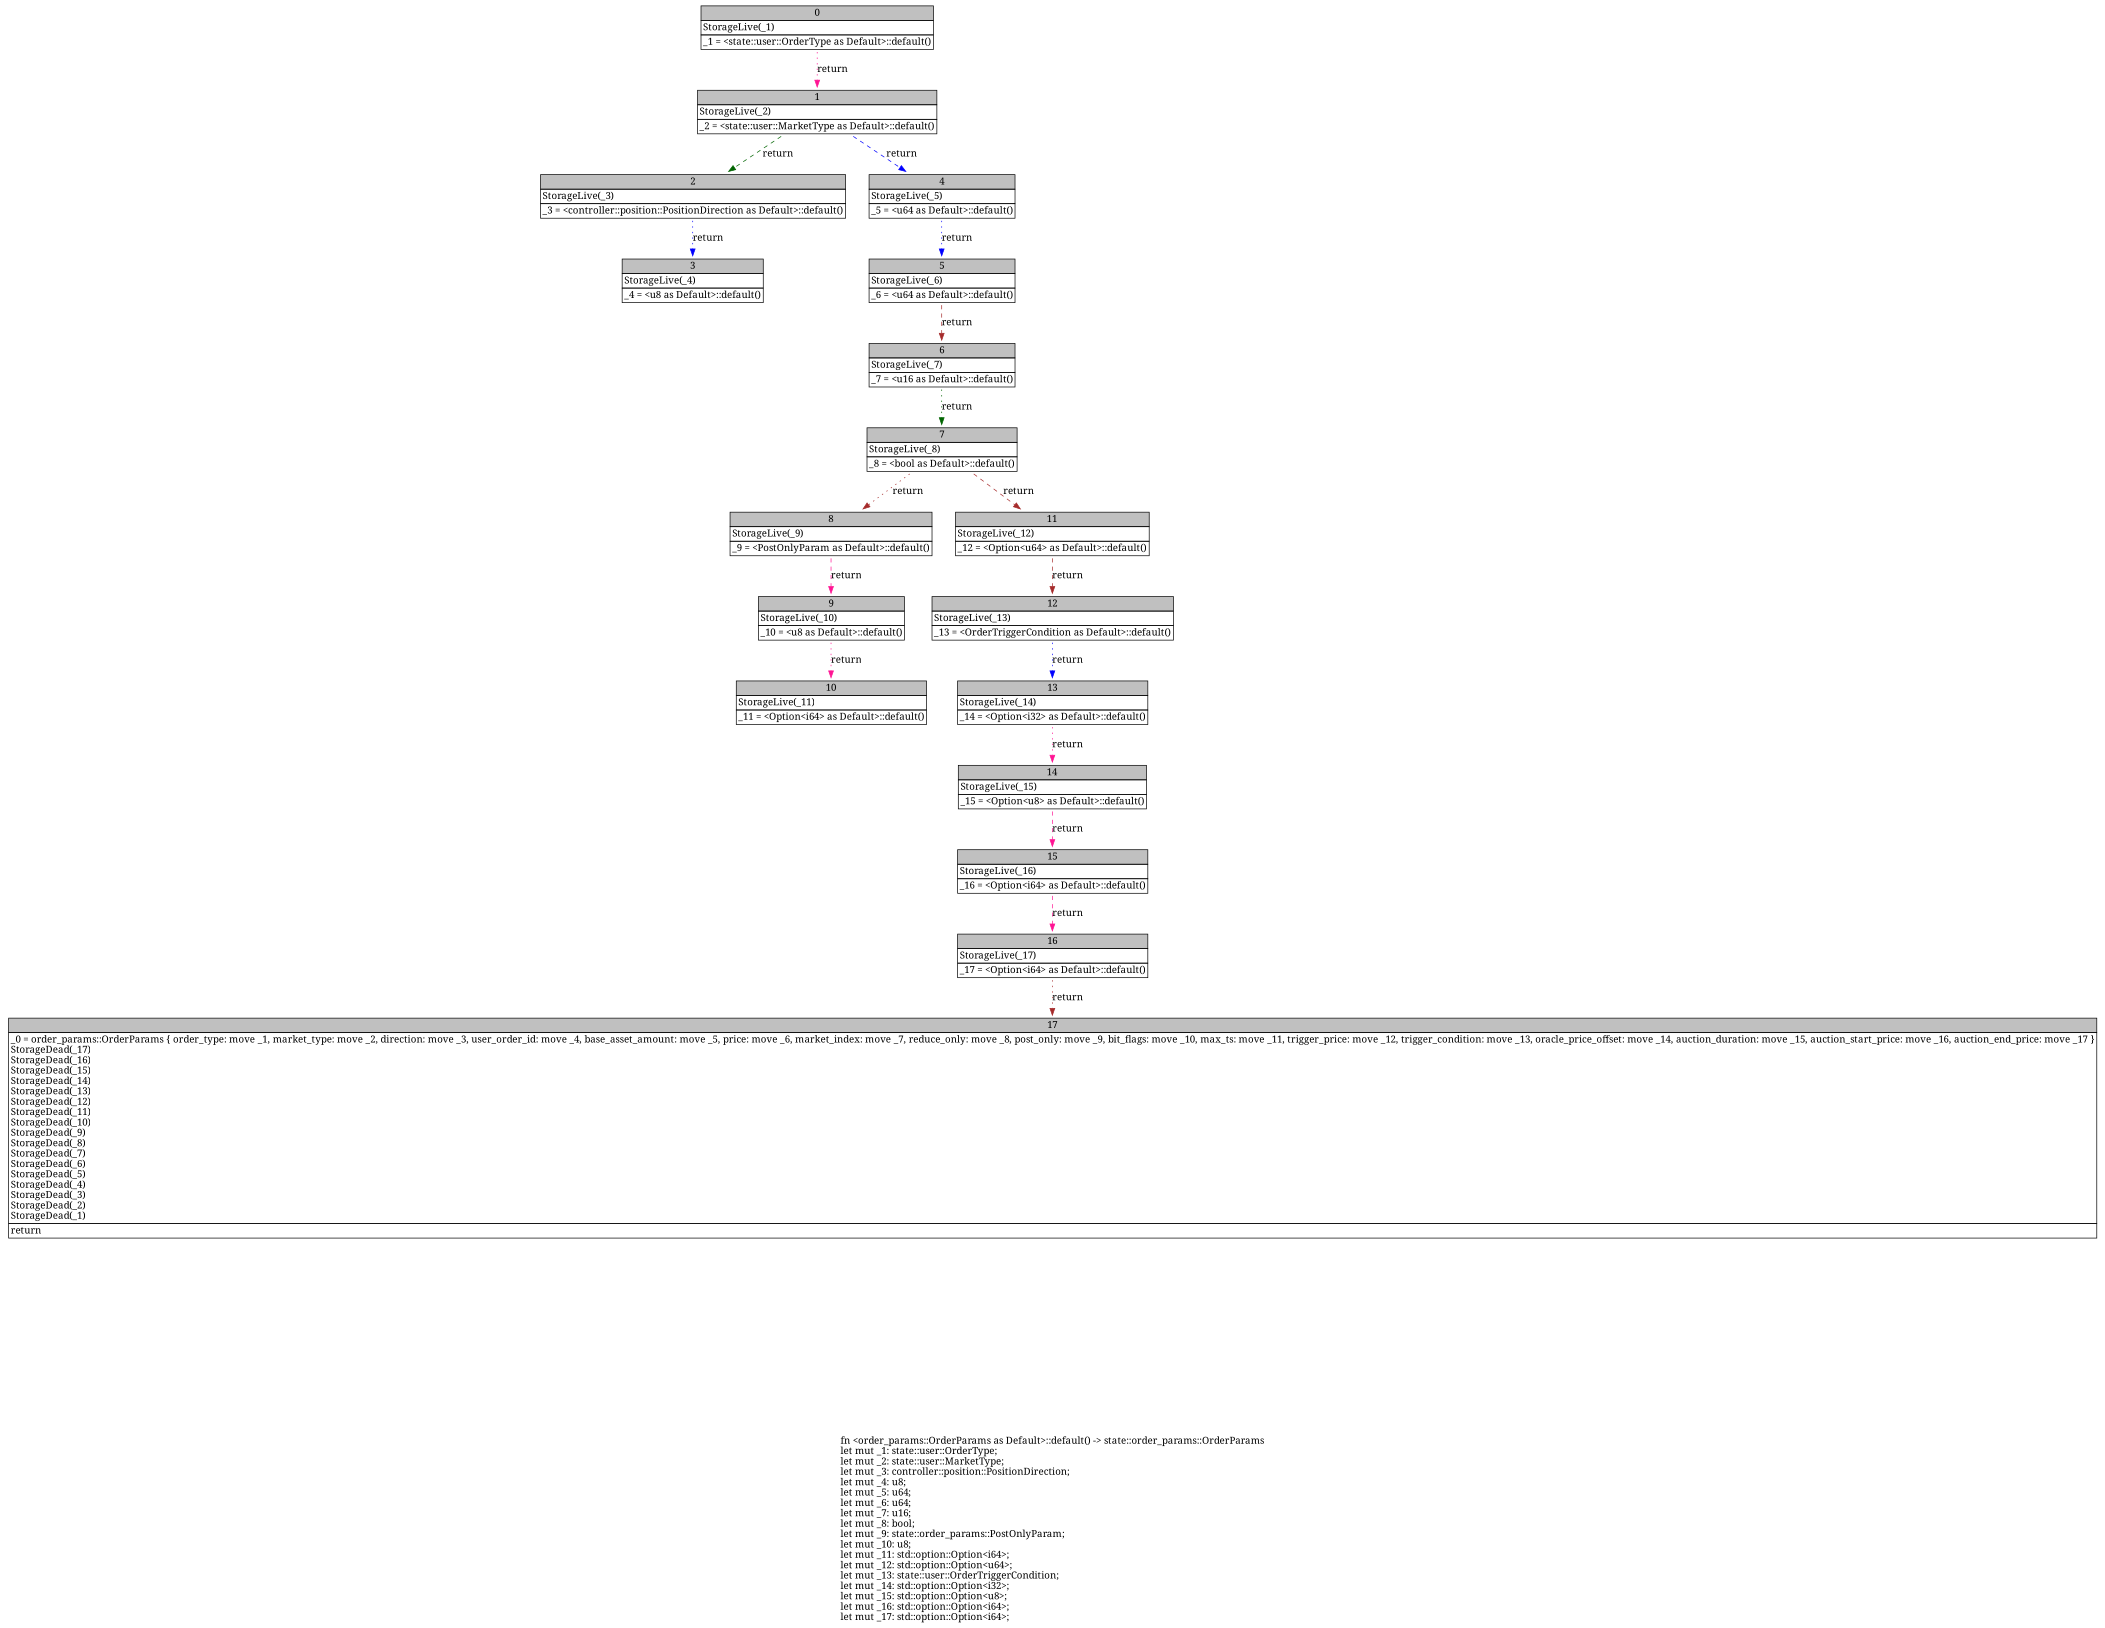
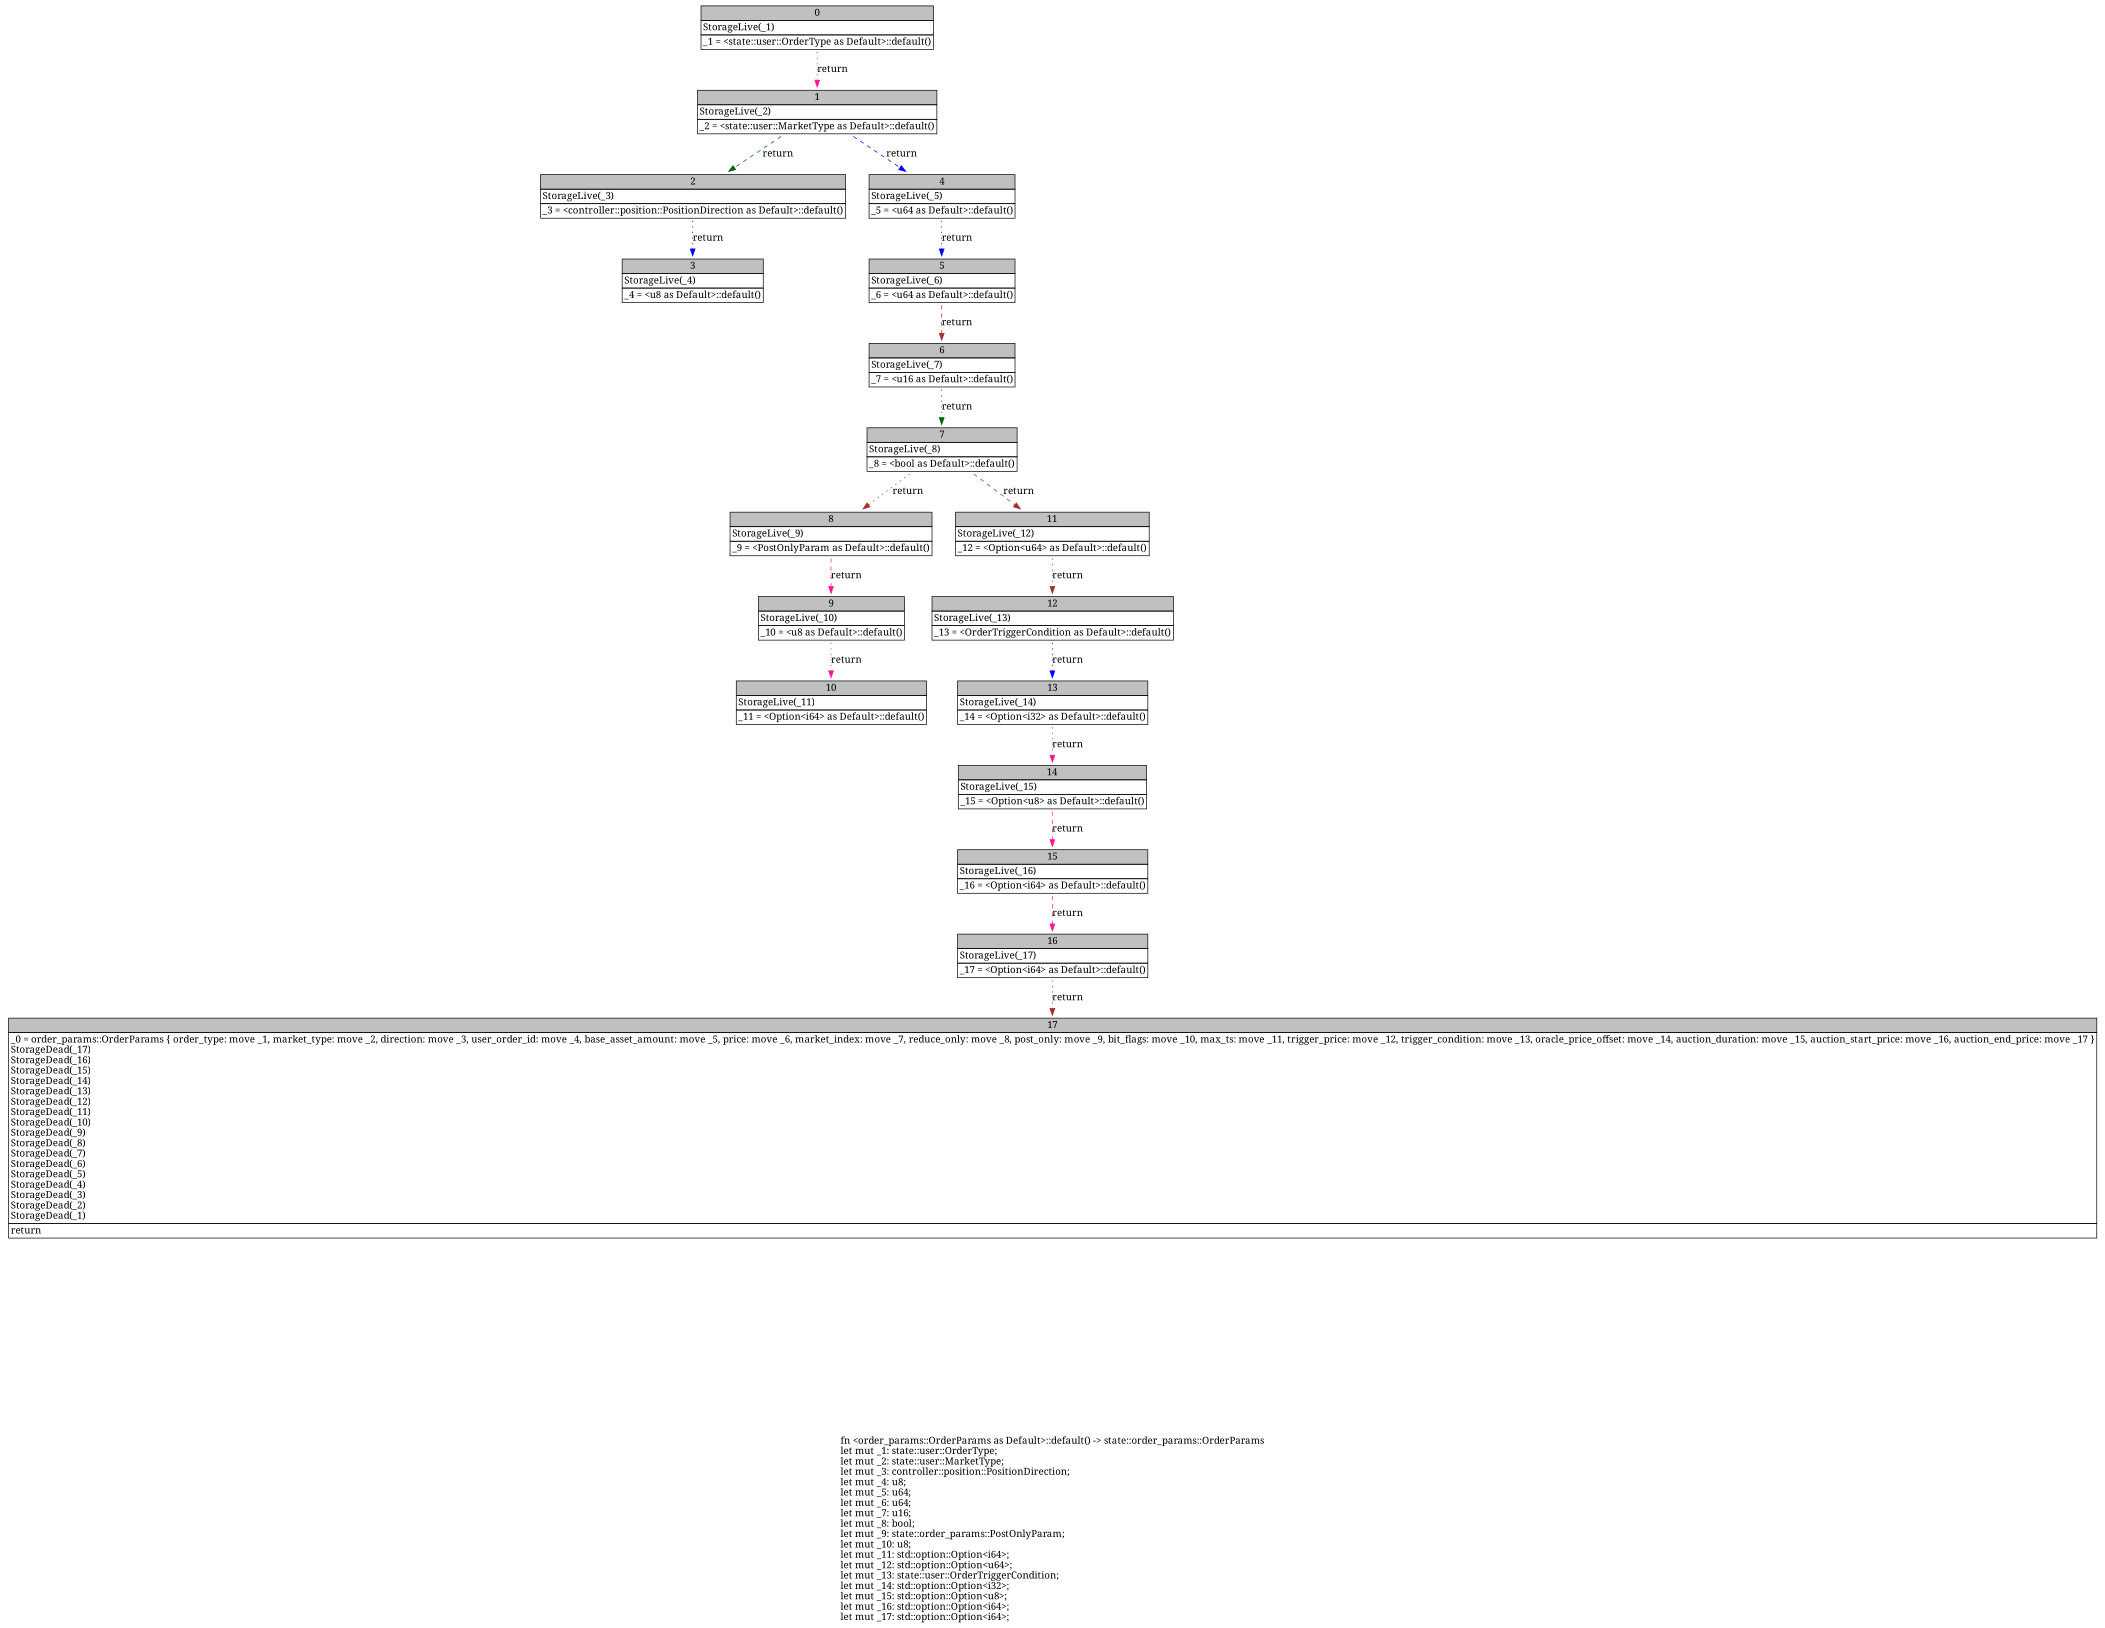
(1052, 572) -> (1052, 572)
